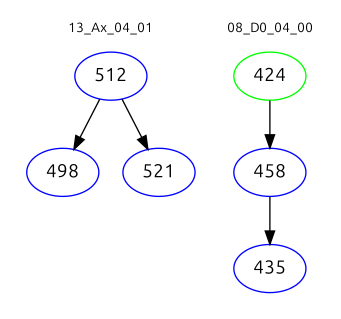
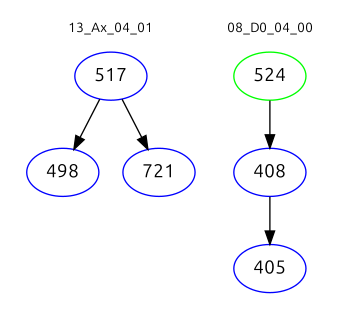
(111, 76) -> (111, 76)
(270, 76) -> (270, 76)
(159, 172) -> (159, 172)
(270, 172) -> (270, 172)
(270, 269) -> (270, 269)
